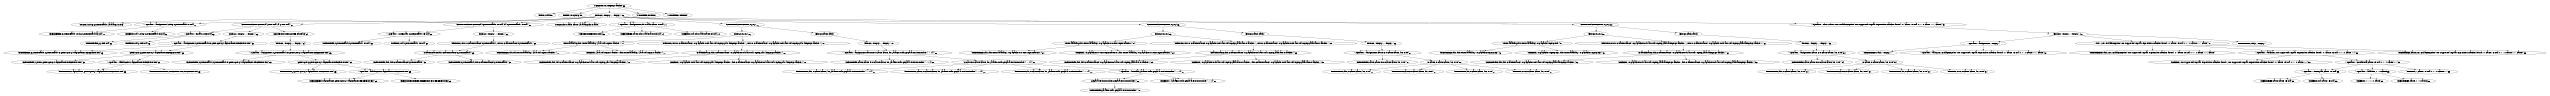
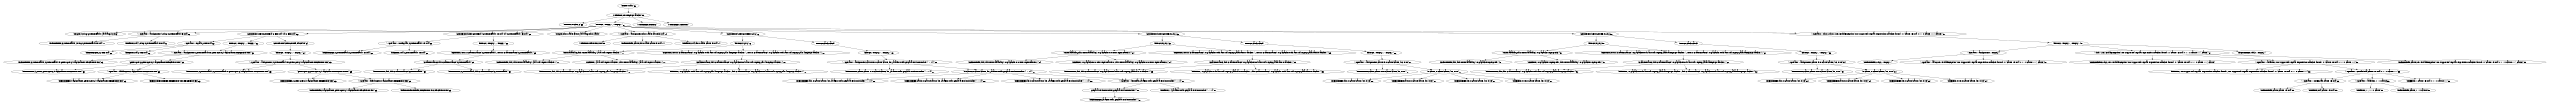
(575, 10) -> (628, 10)
